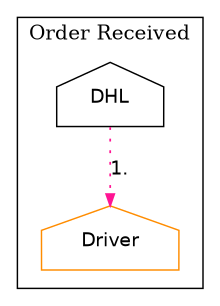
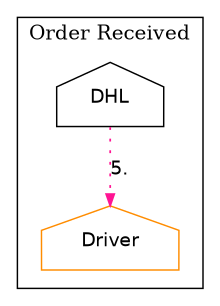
(120, 170) -> (120, 170)
